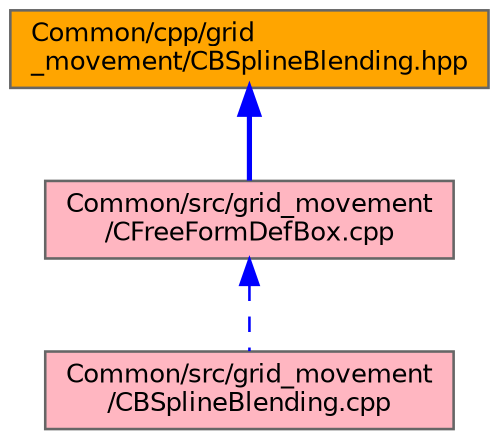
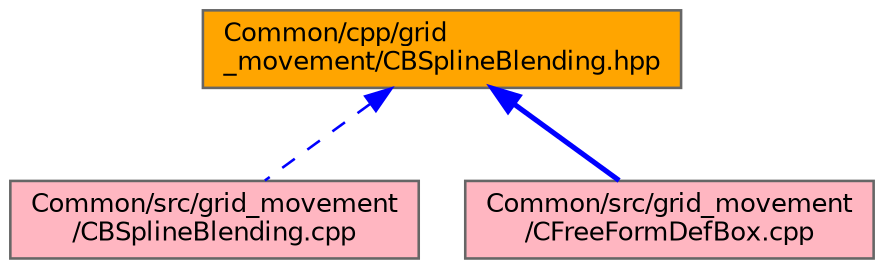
(249, 318) -> (317, 142)
